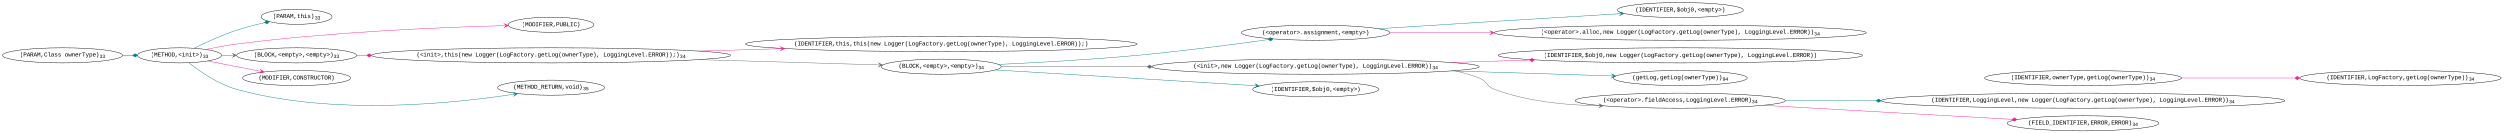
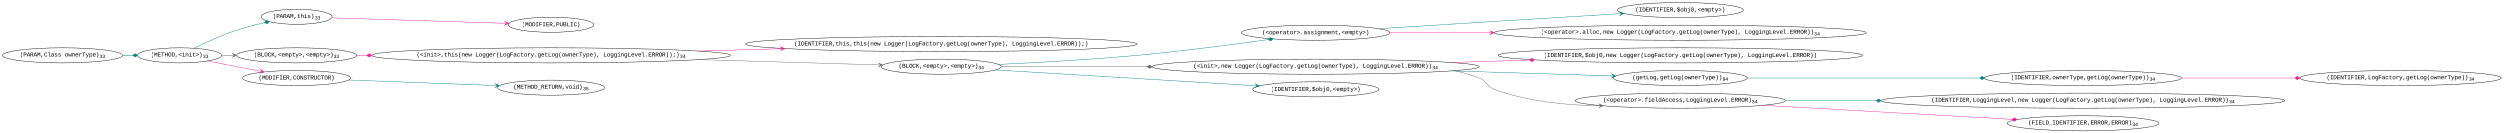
(355, 33) -> (418, 21)
none -> (1863, 78)
(347, 105) -> (422, 83)
